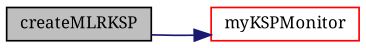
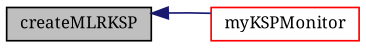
(173, 35) -> (190, 13)
